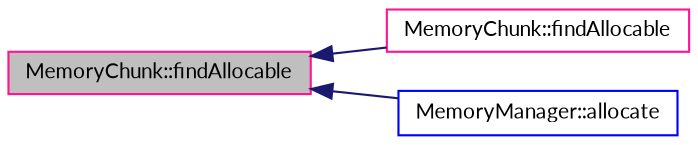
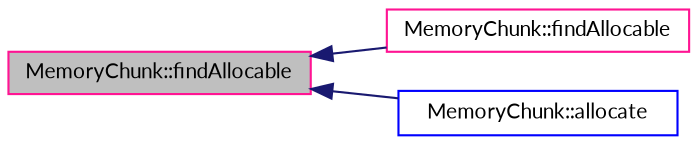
(538, 113) -> (538, 113)
